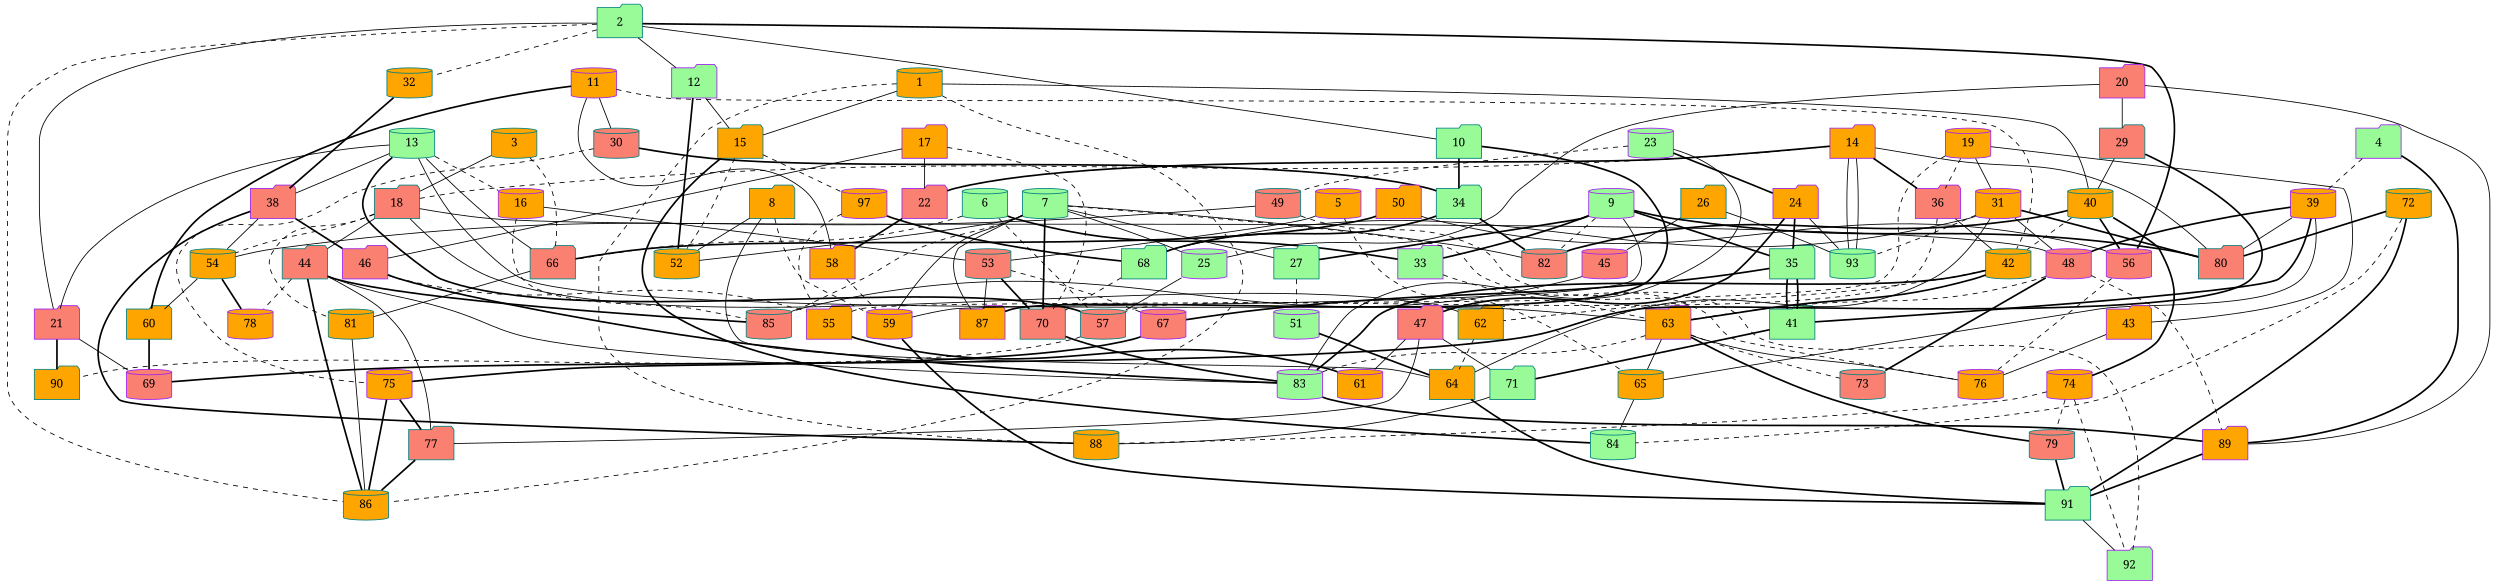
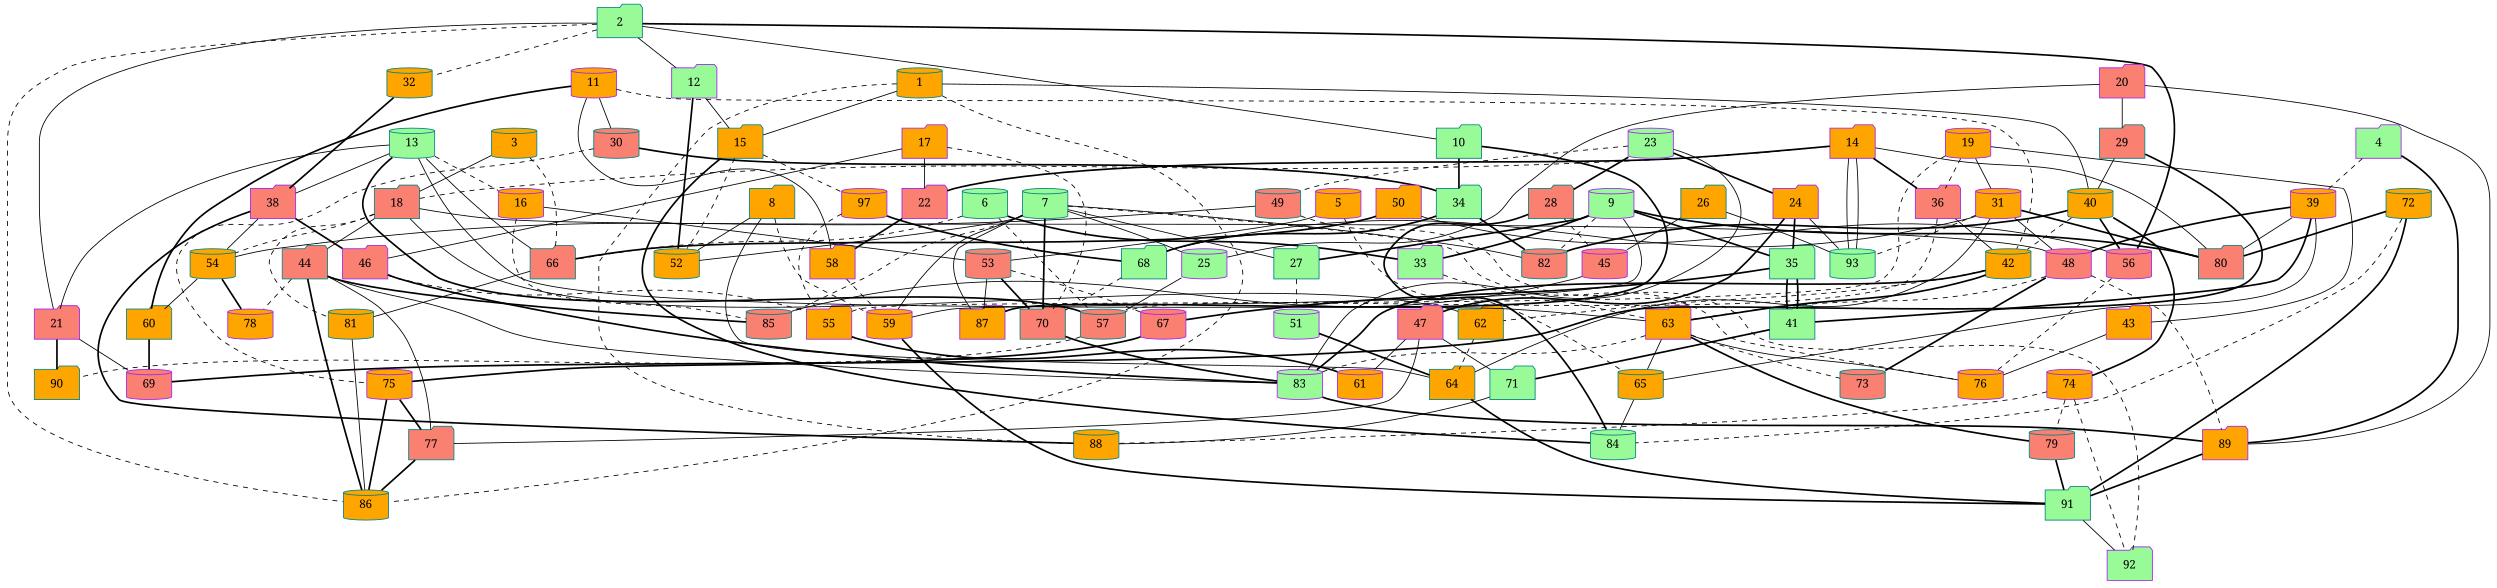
none -> (1551, 204)
